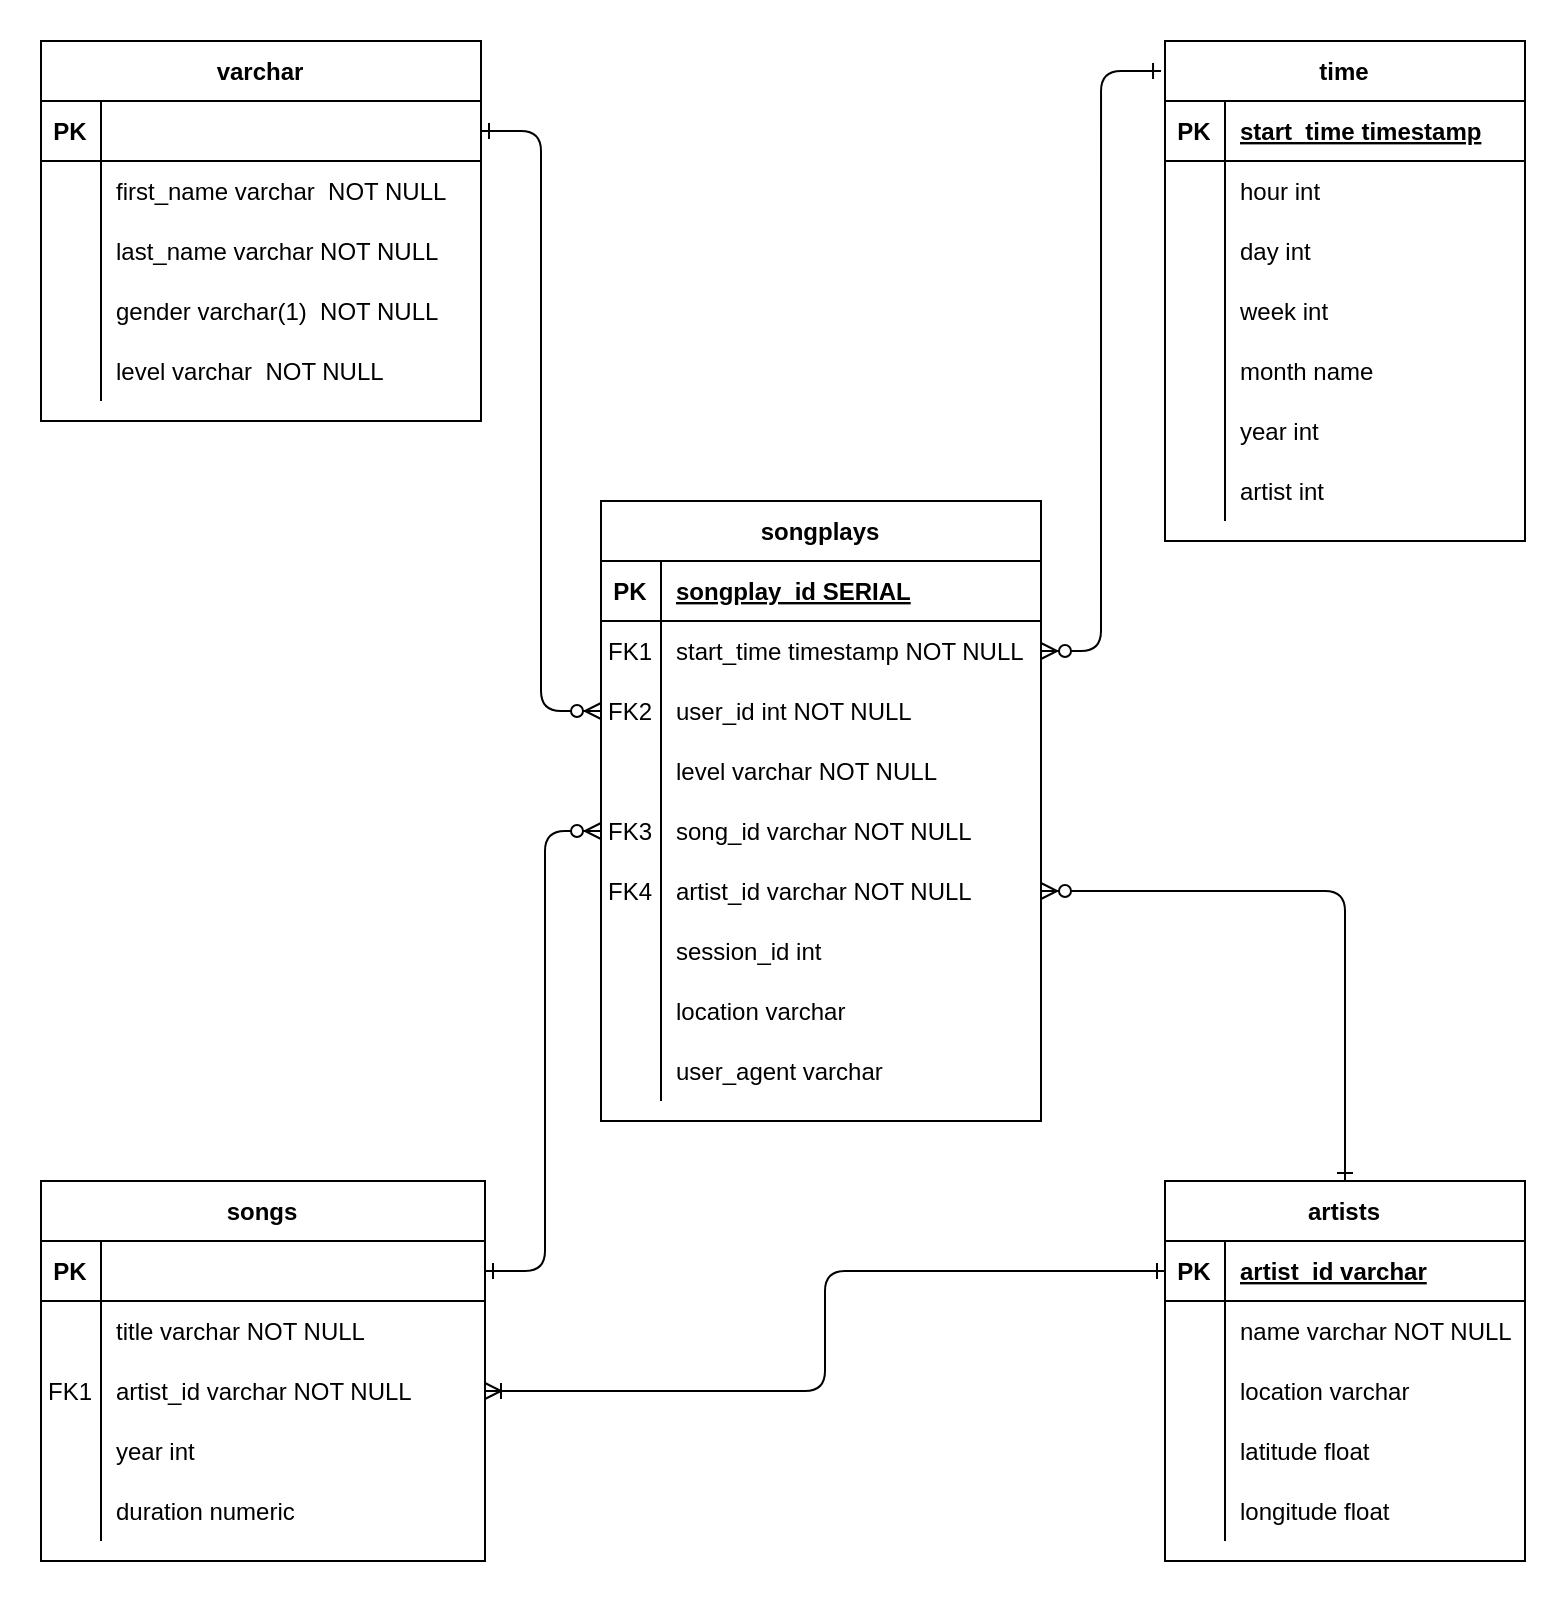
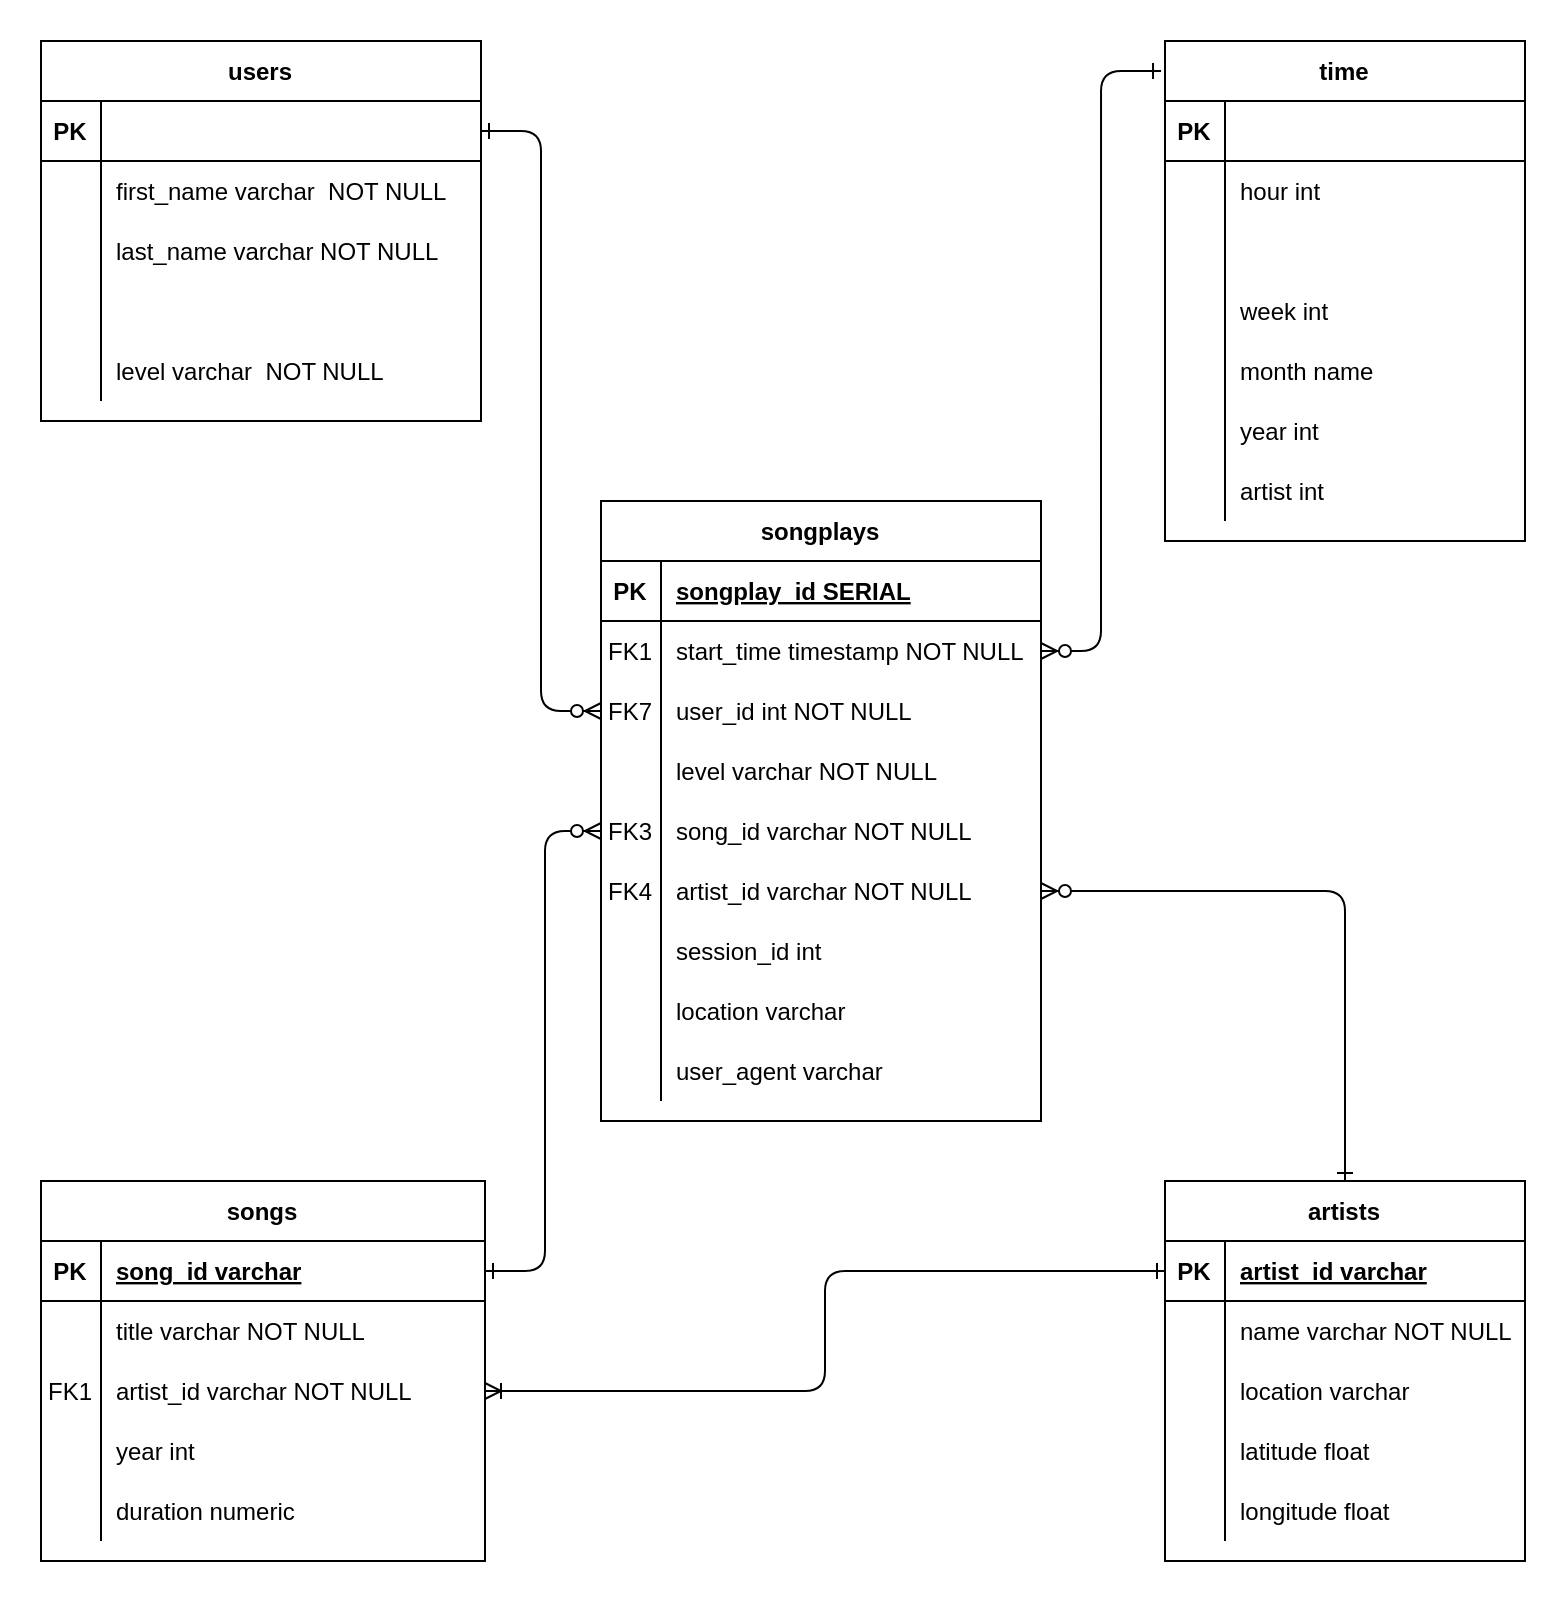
(260, 72) -> (260, 72)
(1375, 131) -> none
(1375, 251) -> none
(291, 311) -> none
(630, 712) -> (630, 712)
none -> (293, 1271)
